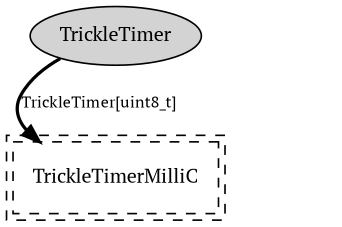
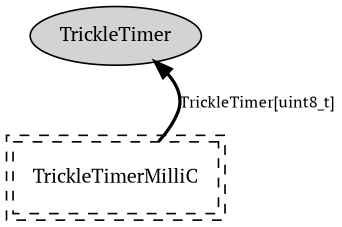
(25, 89) -> (179, 109)
